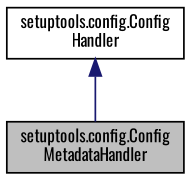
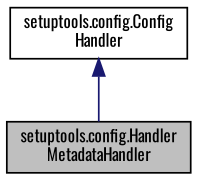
(95, 147) -> (99, 147)
